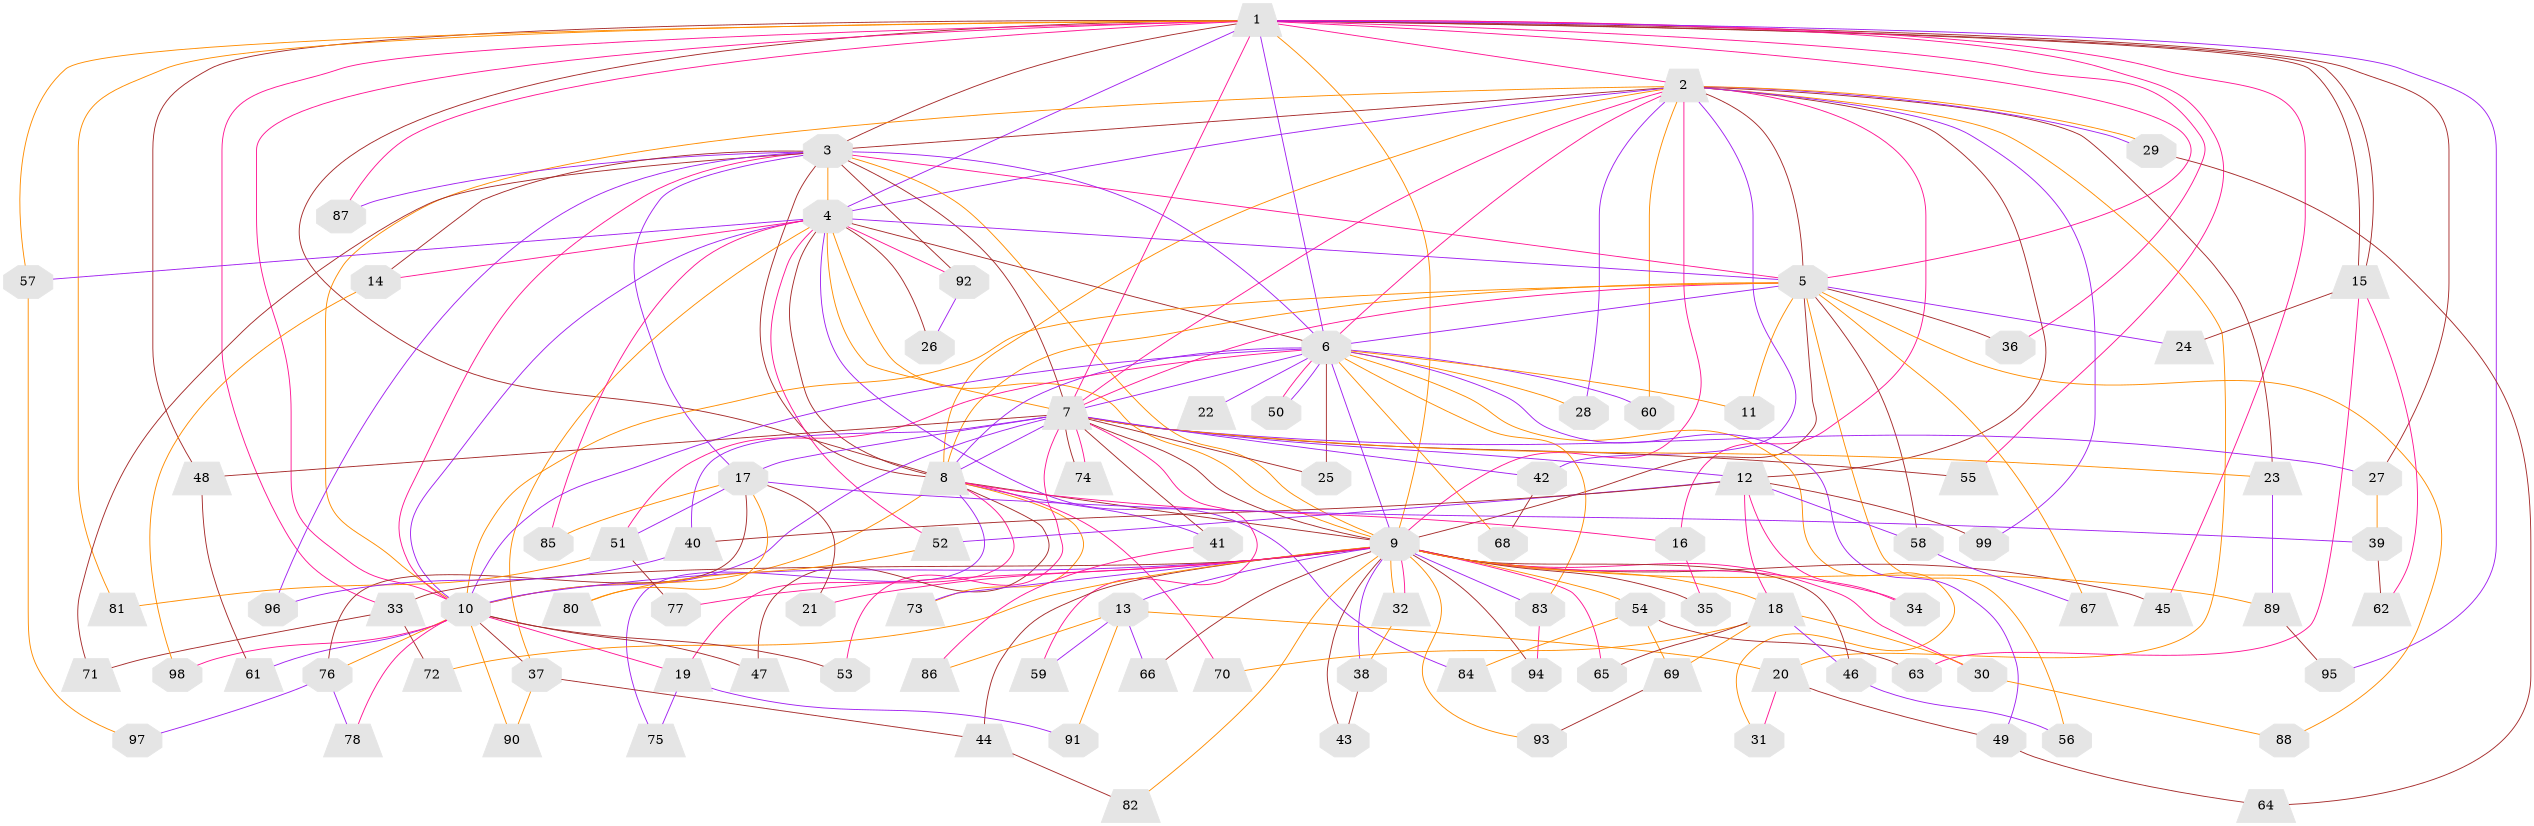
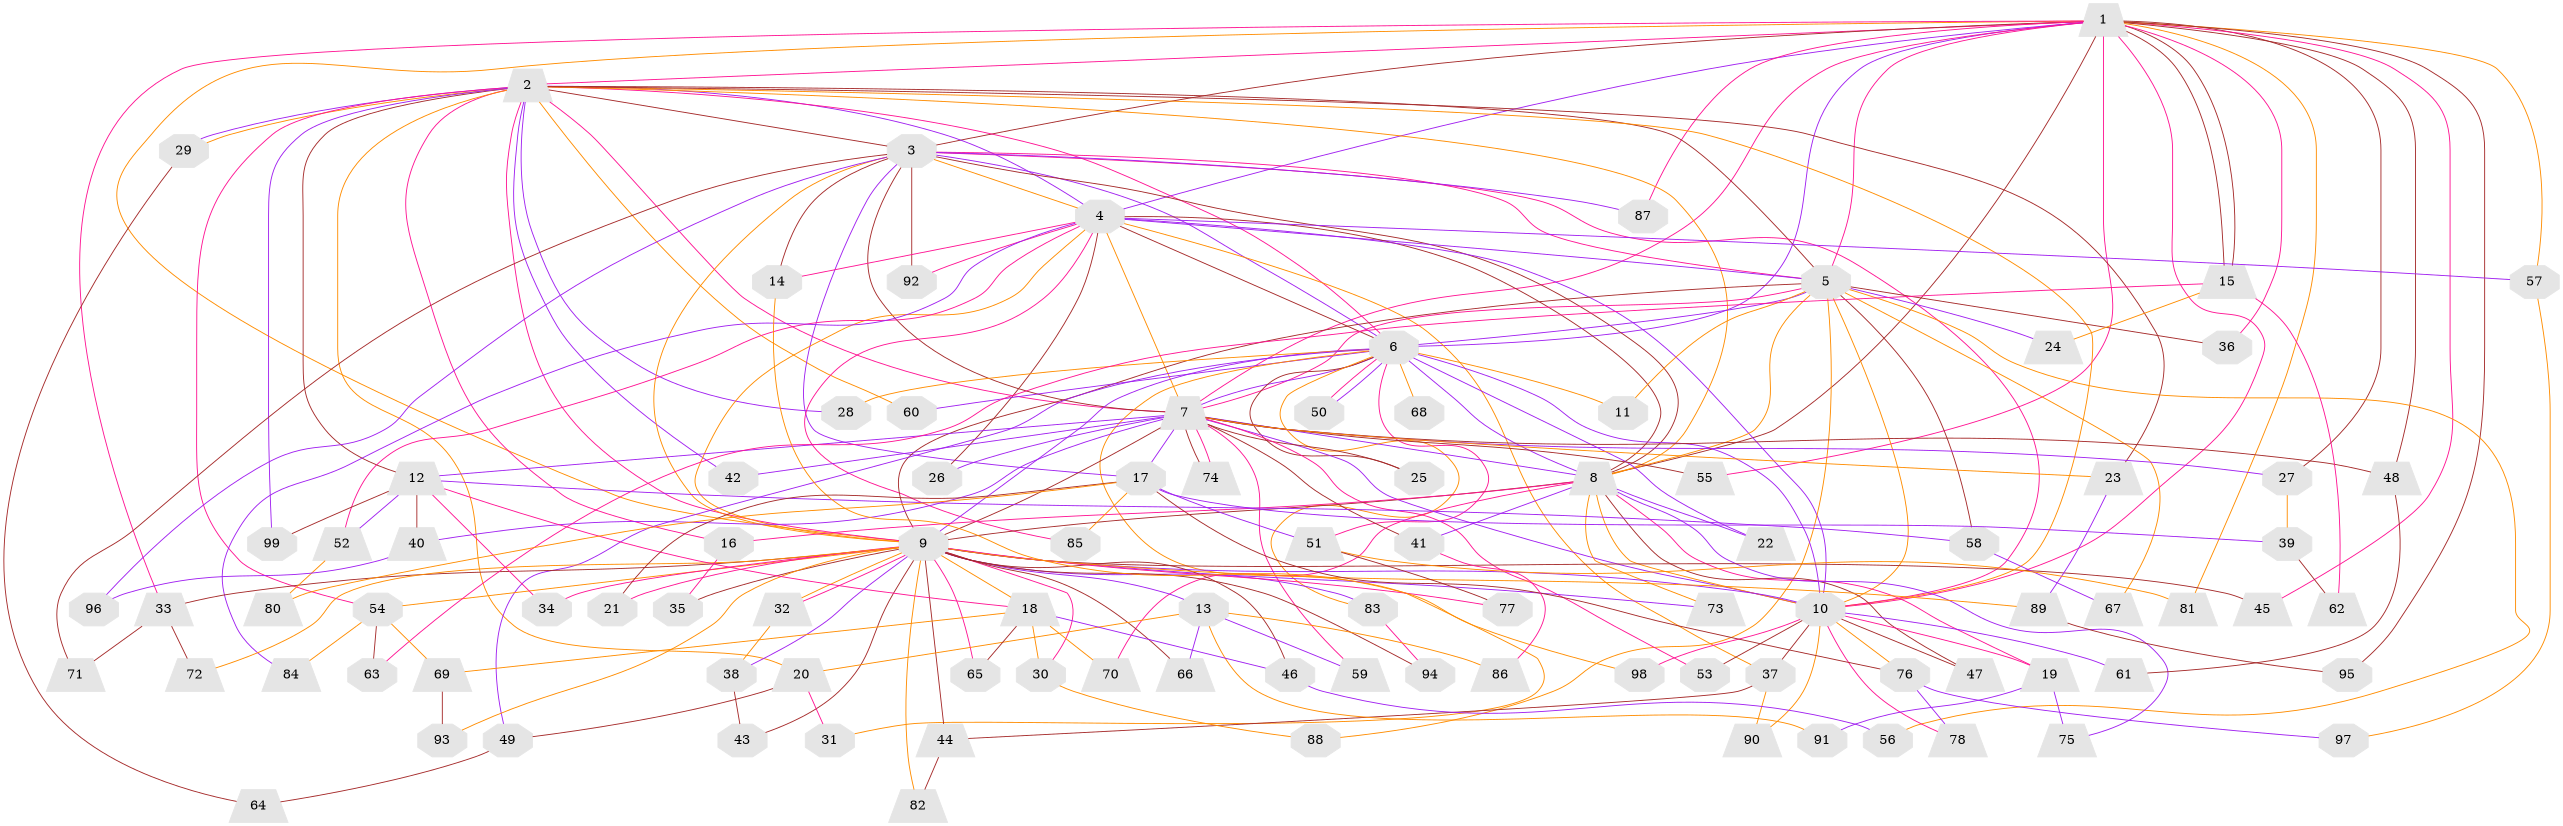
(2298, 52) -> (2485, 216)
none -> (198, 282)
(947, 315) -> (1049, 442)
(2268, 316) -> (2137, 316)
(1522, 511) -> none
none -> (1681, 513)
